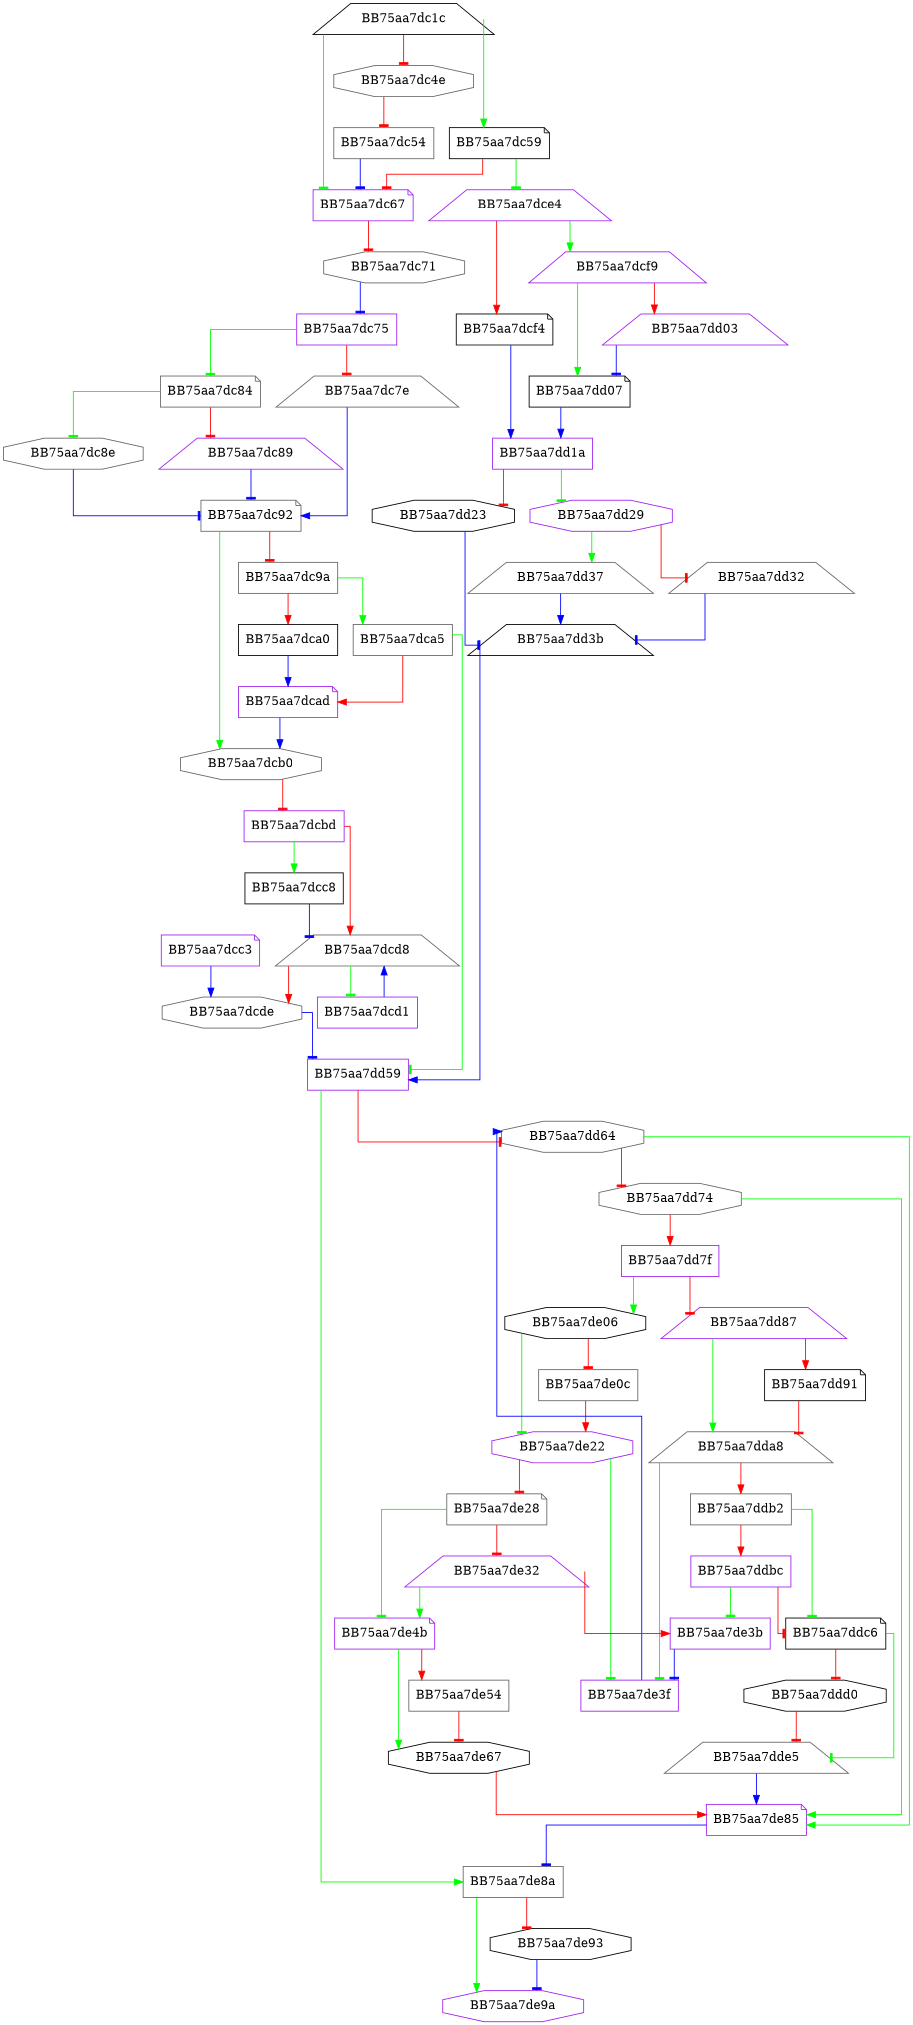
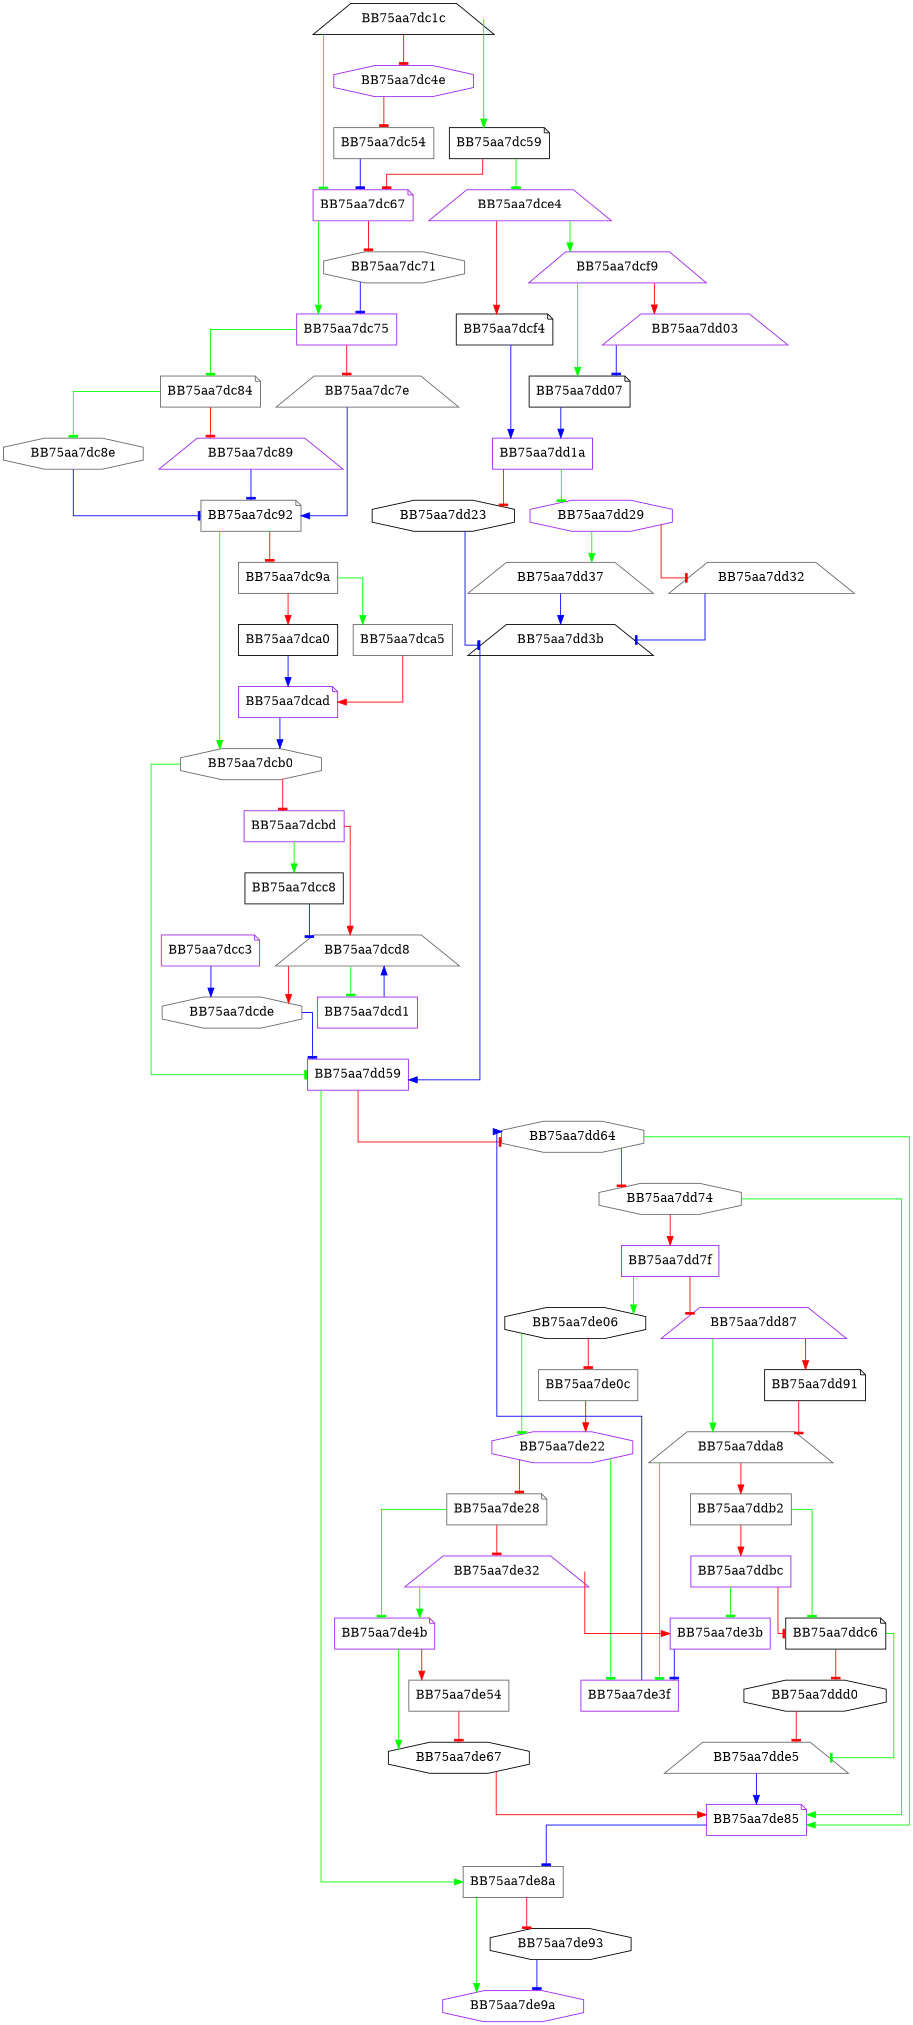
(404, 81) -> (404, 81)
none -> (318, 263)
(462, 872) -> (151, 981)
